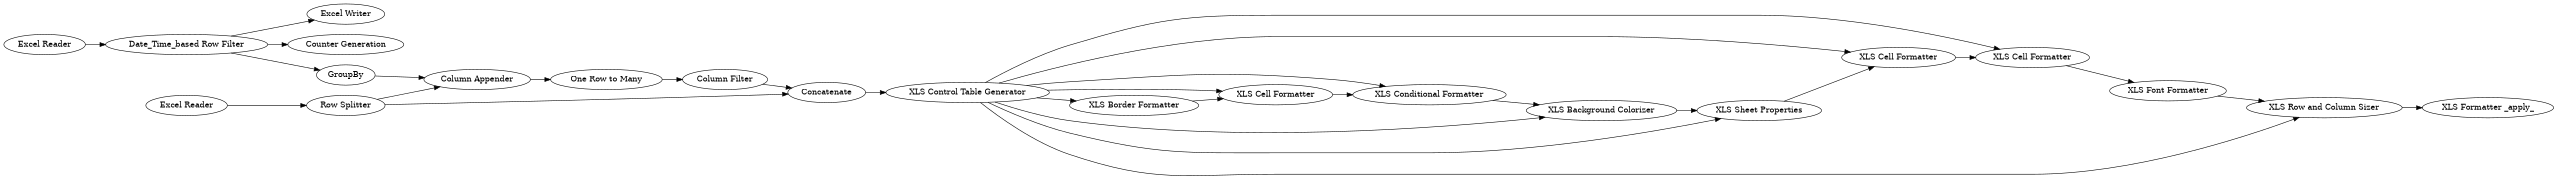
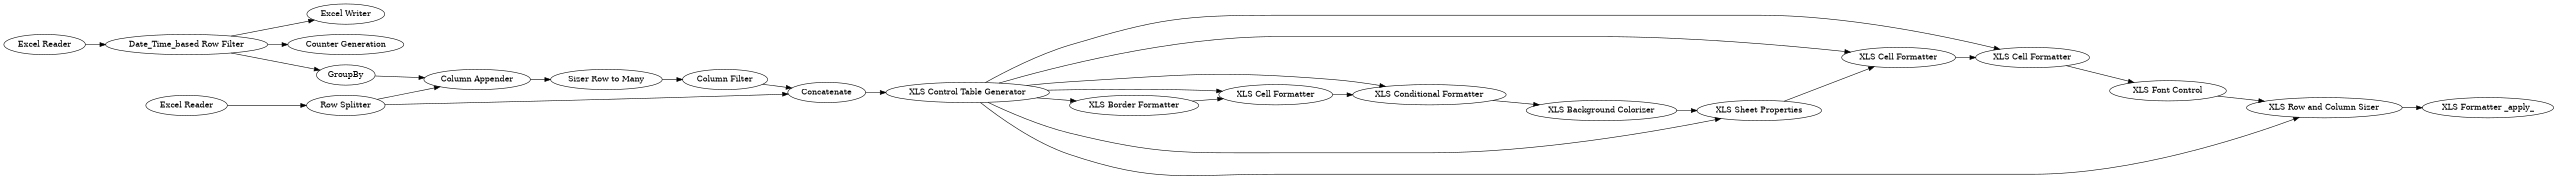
(606, 80) -> (606, 80)
(2168, 91) -> (2168, 91)
(1266, 133) -> none
